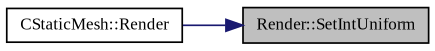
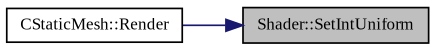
(336, 25) -> (336, 25)
